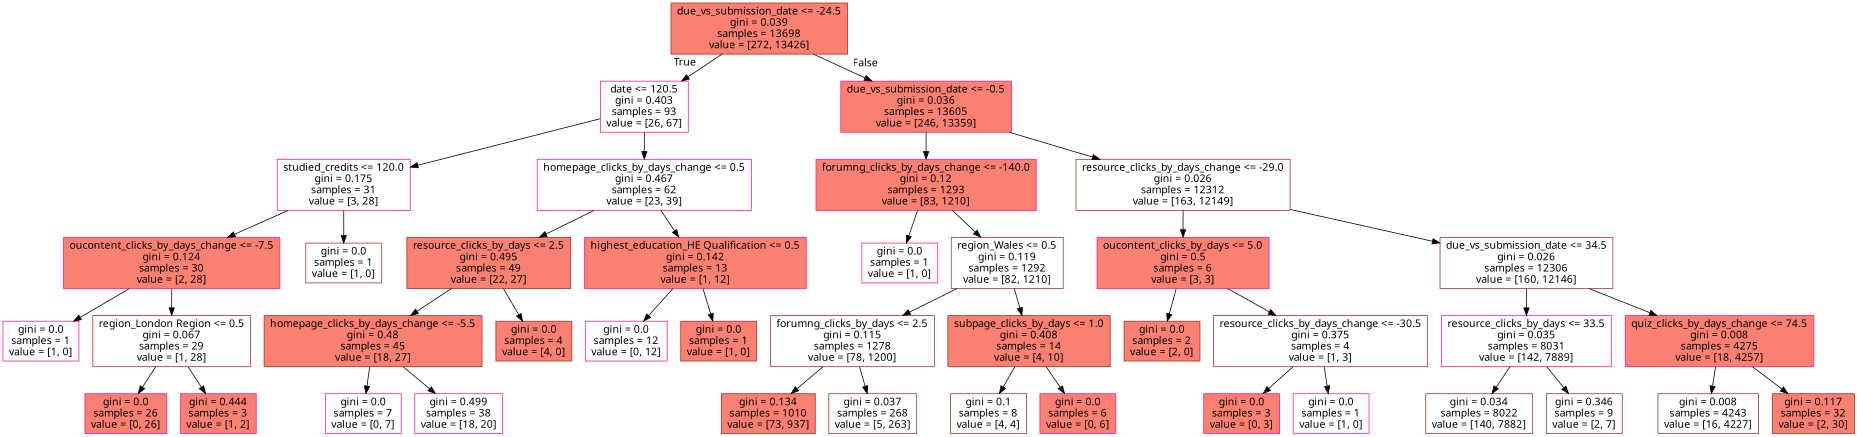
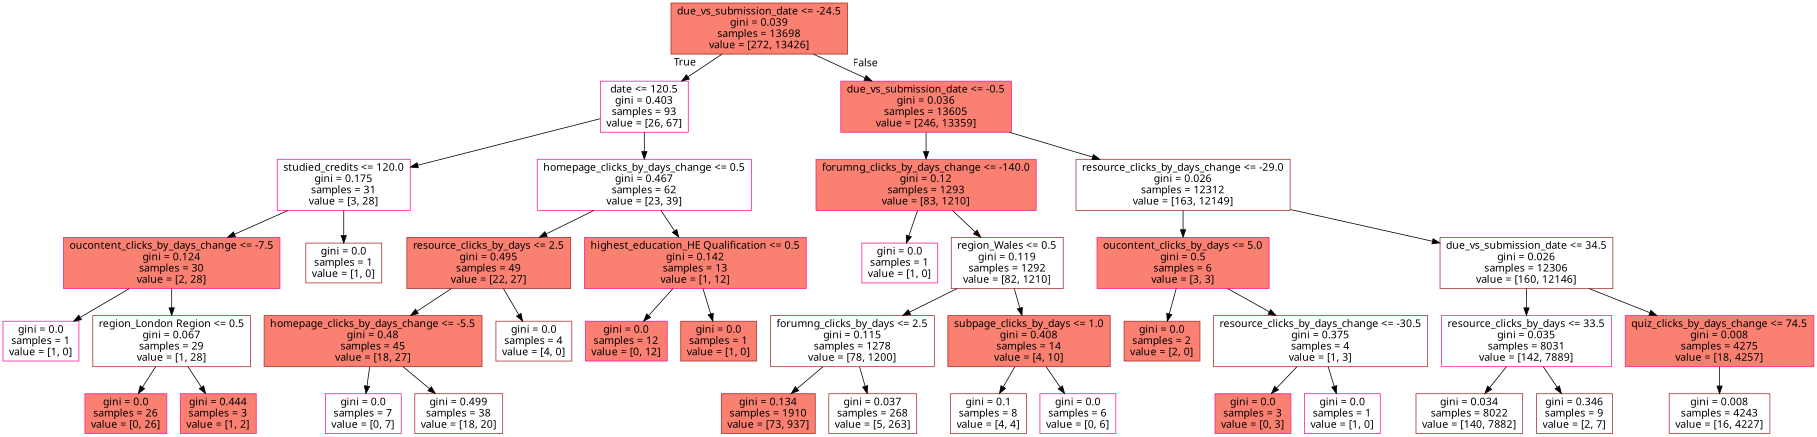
(534, 341) -> (534, 341)
(626, 341) -> (626, 341)
(459, 414) -> (459, 414)
(768, 414) -> (768, 414)
(1078, 414) -> (1078, 414)
(1813, 414) -> none
